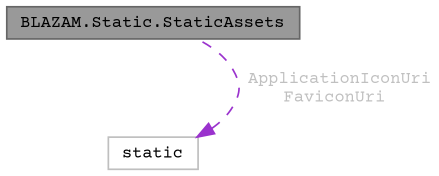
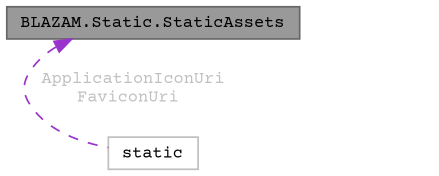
(238, 80) -> (36, 113)
